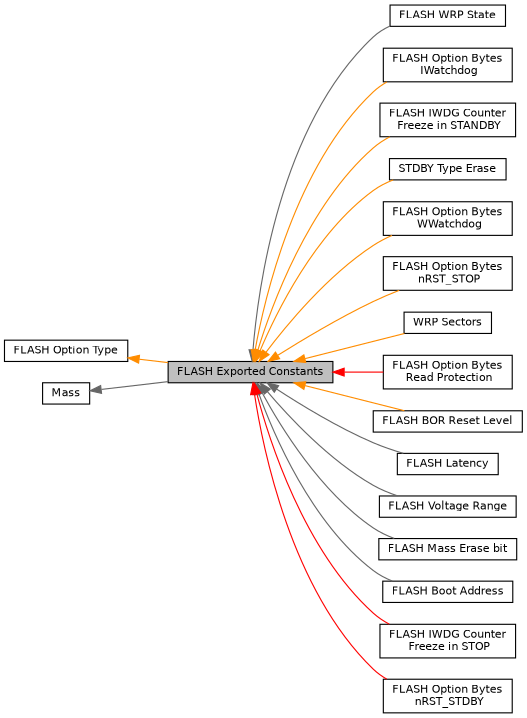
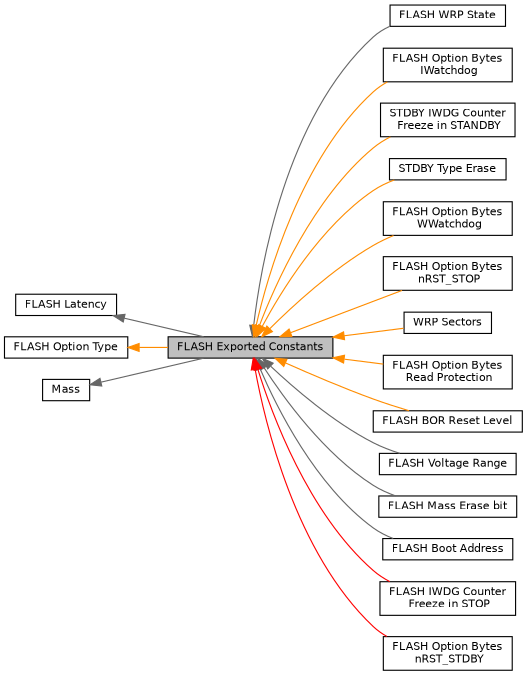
(448, 120) -> (448, 120)
(364, 372) -> (364, 362)
(338, 426) -> (164, 327)
